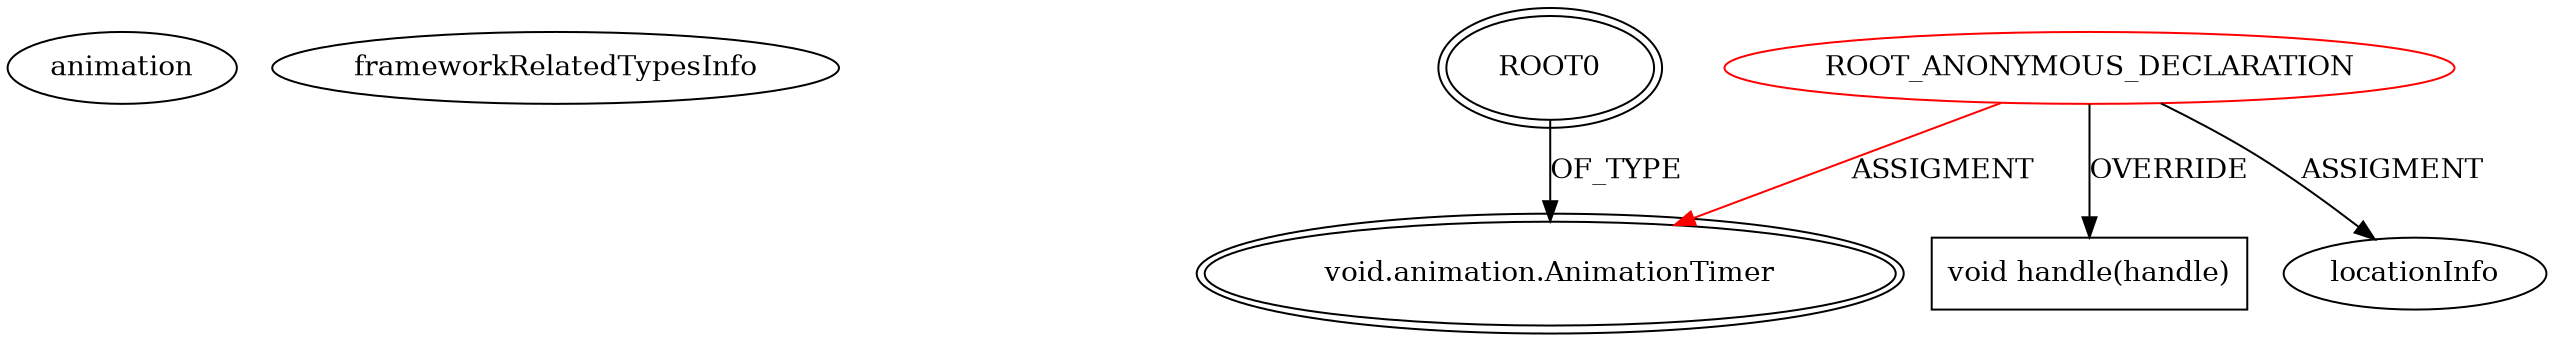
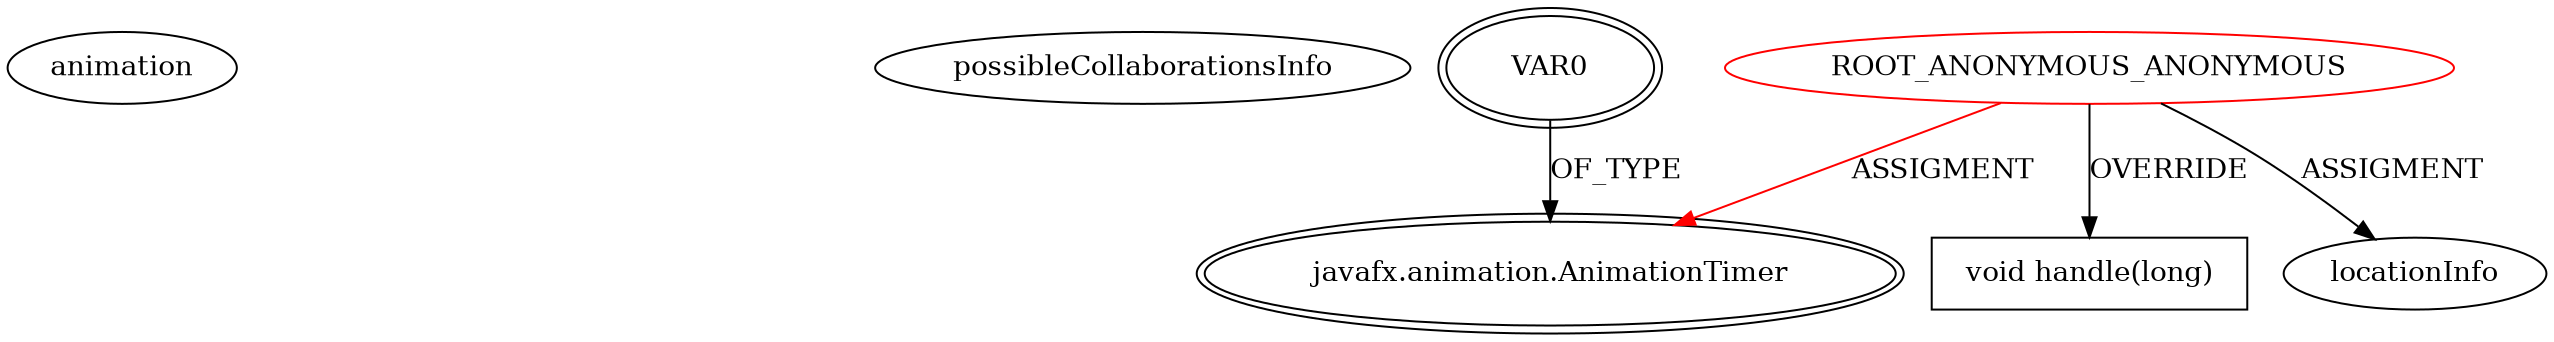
(556, 68) -> none
none -> (1143, 68)
(1550, 68) -> (1550, 68)
(2089, 68) -> (2089, 68)
(1550, 274) -> (1550, 274)
(2089, 274) -> (2089, 274)
